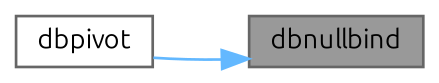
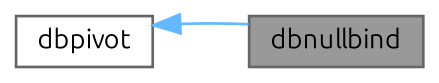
(188, 59) -> (215, 23)
